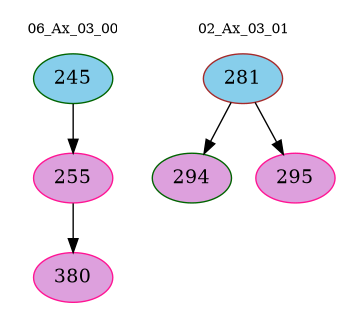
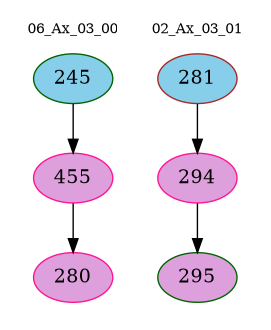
(266, 122) -> (197, 221)
(73, 178) -> (73, 178)
(192, 178) -> (197, 178)
(295, 178) -> (197, 277)
(73, 277) -> (73, 277)
